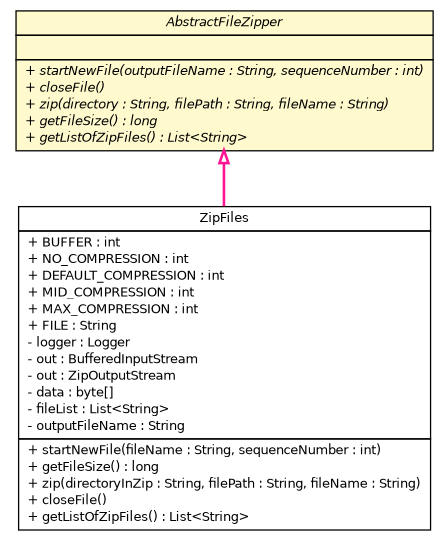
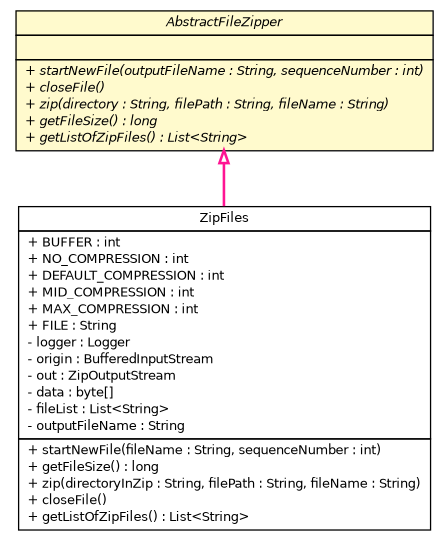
(113, 359) -> (121, 359)
